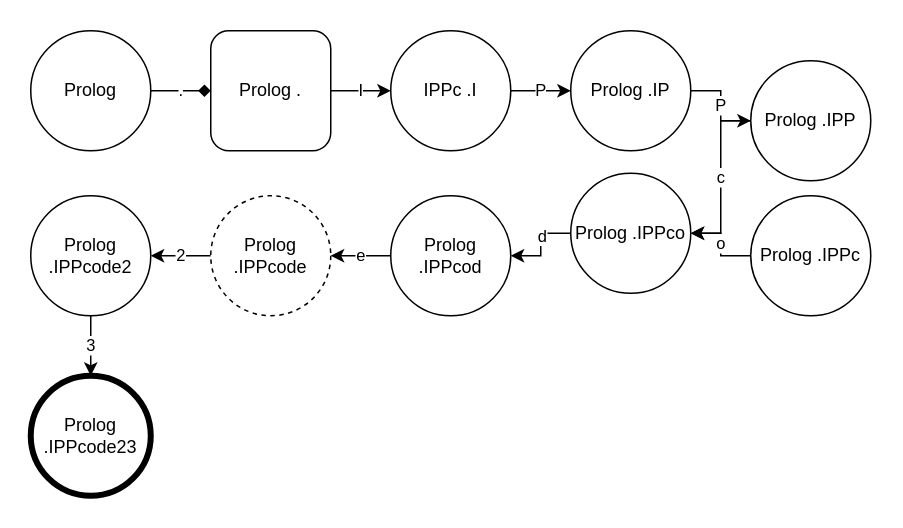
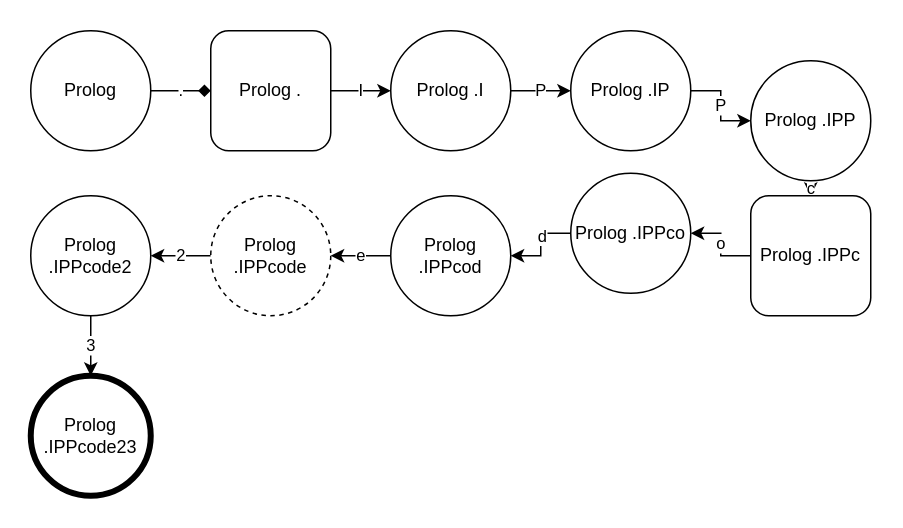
(451, 91) -> (451, 91)
(721, 177) -> (811, 189)
(811, 256) -> (811, 256)
